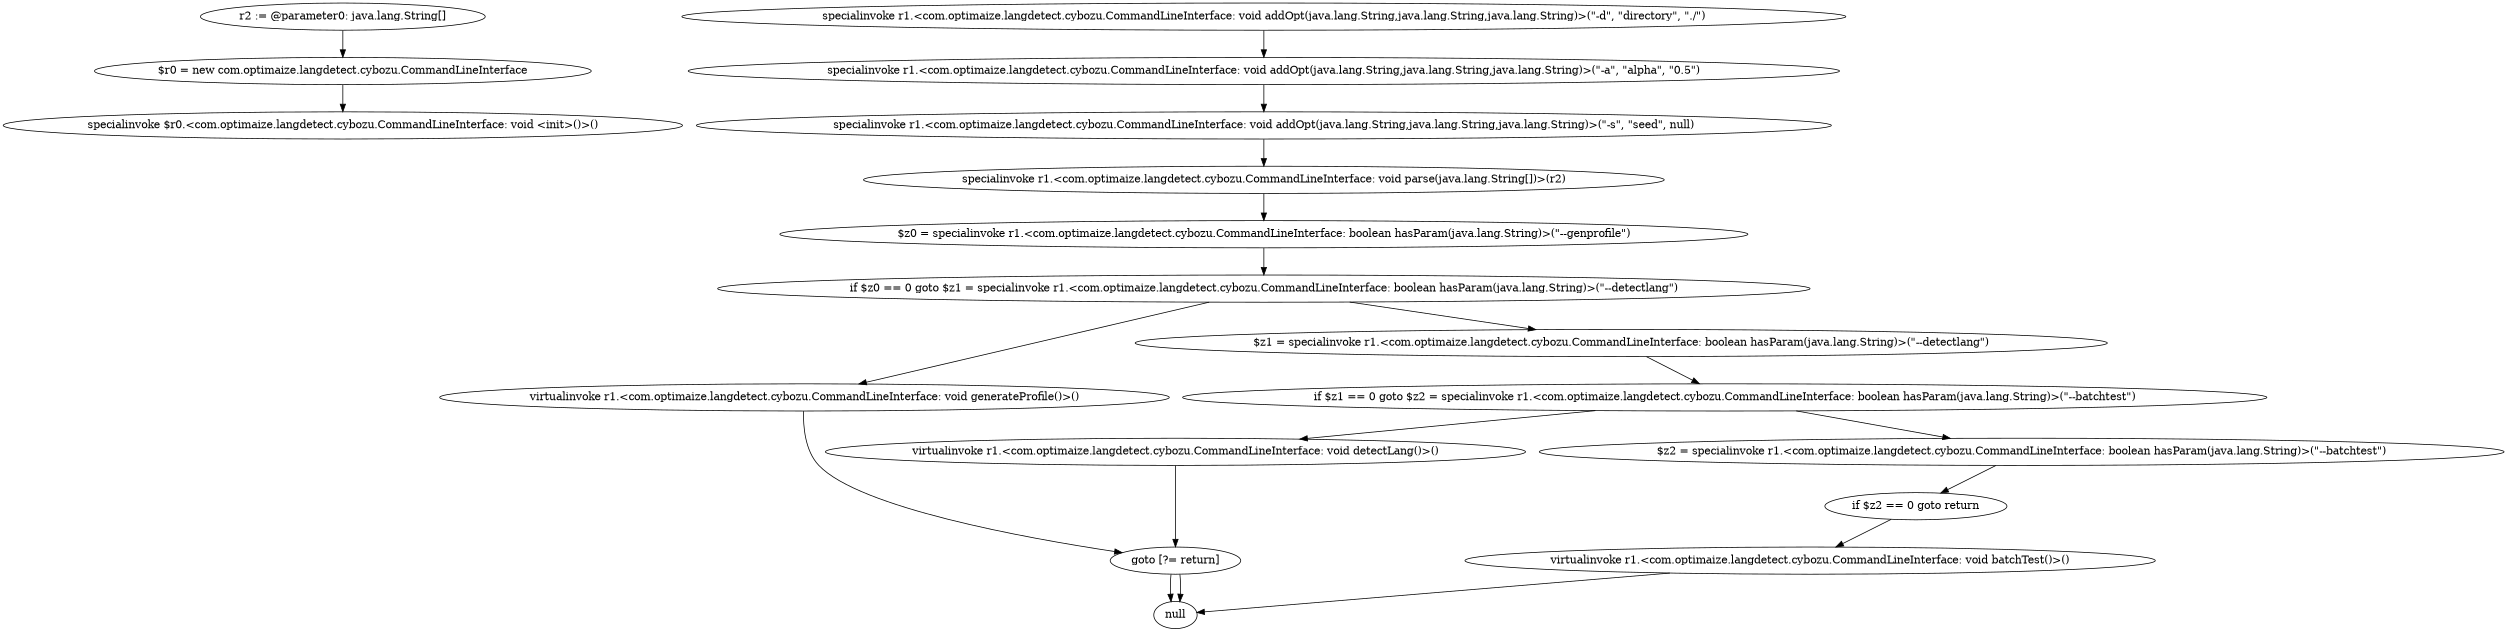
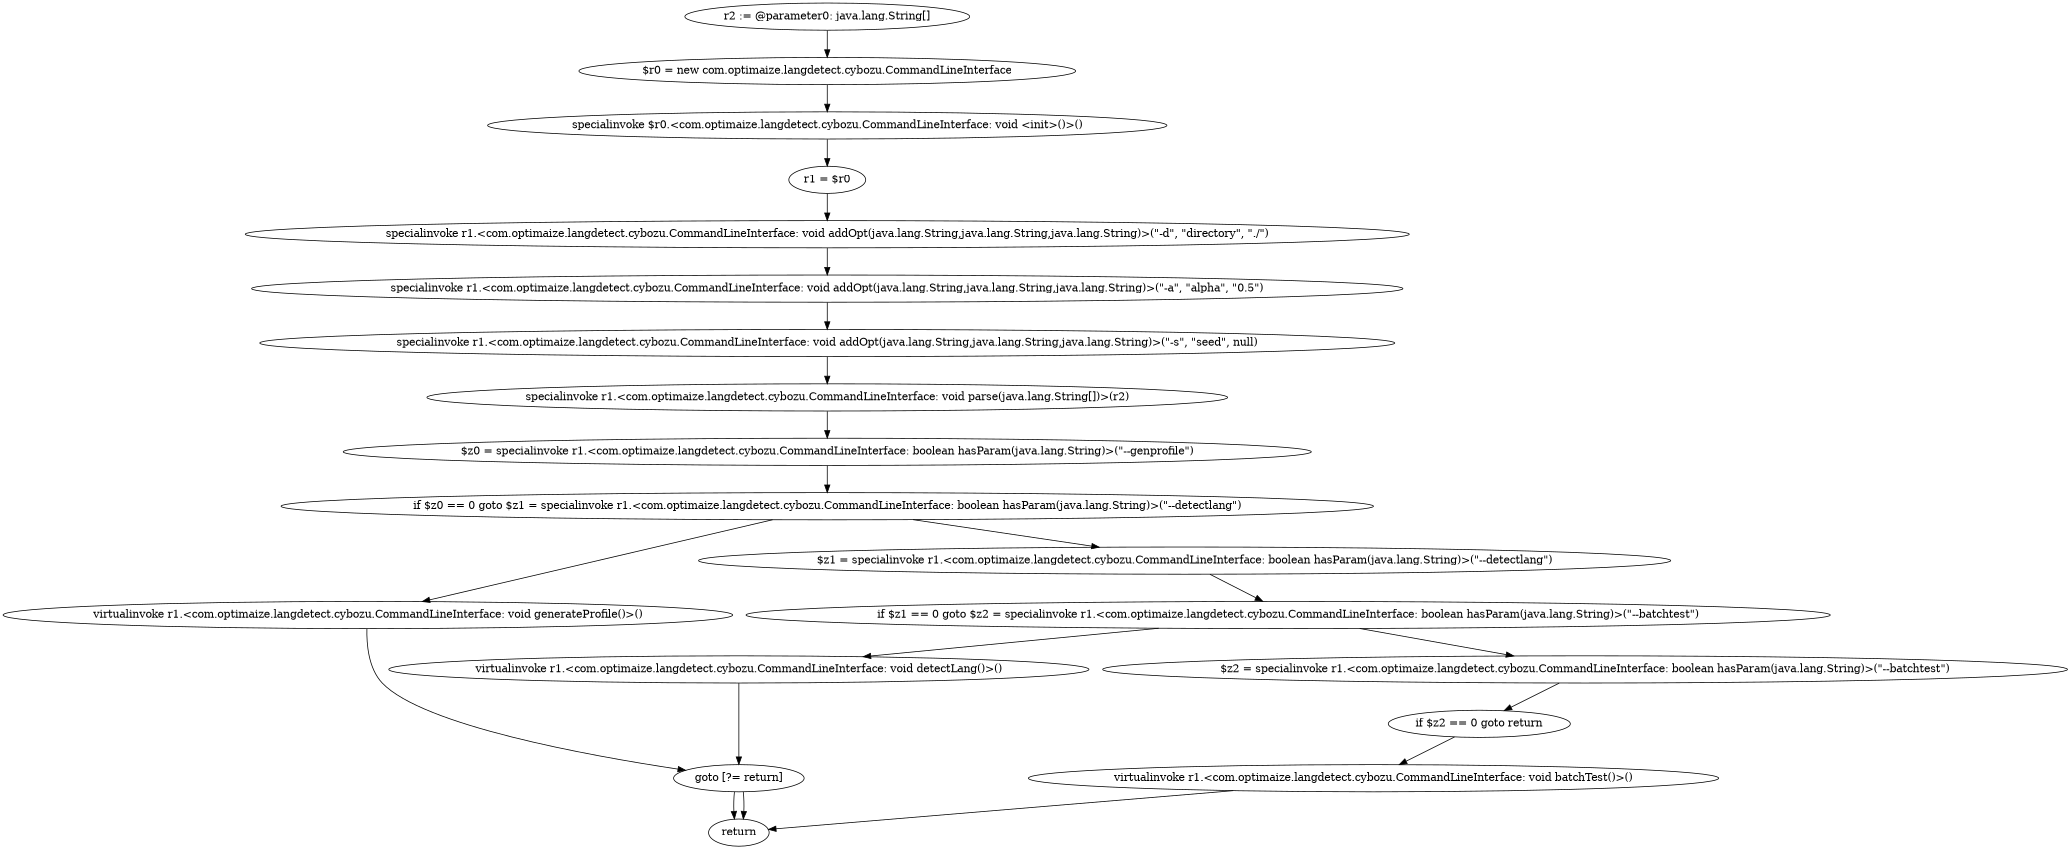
none -> (827, 180)
(1175, 615) -> (739, 833)
